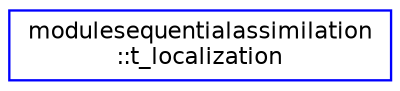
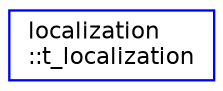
(200, 45) -> (112, 45)
